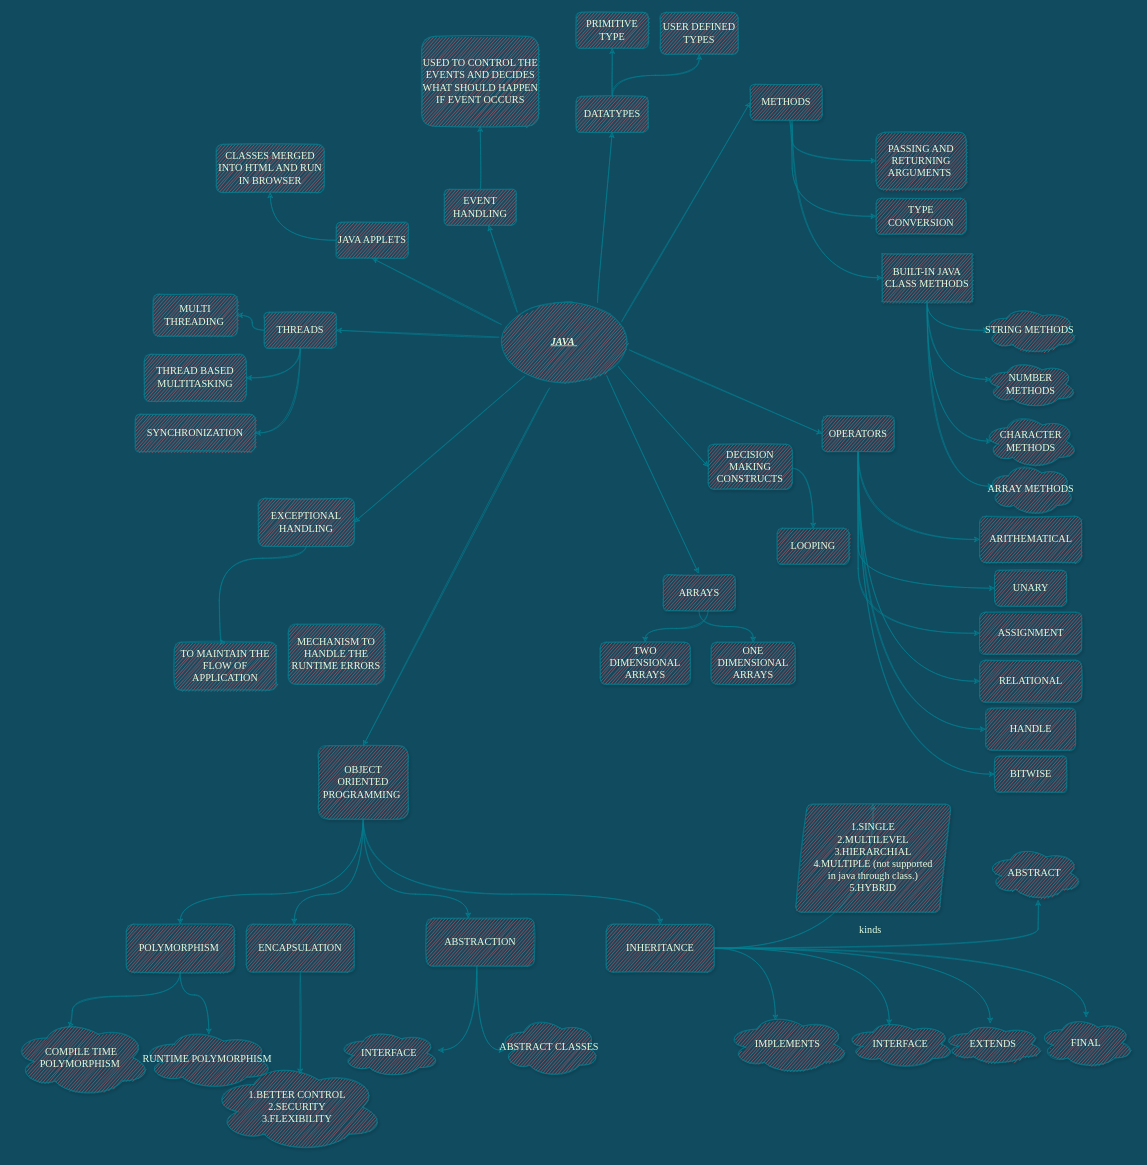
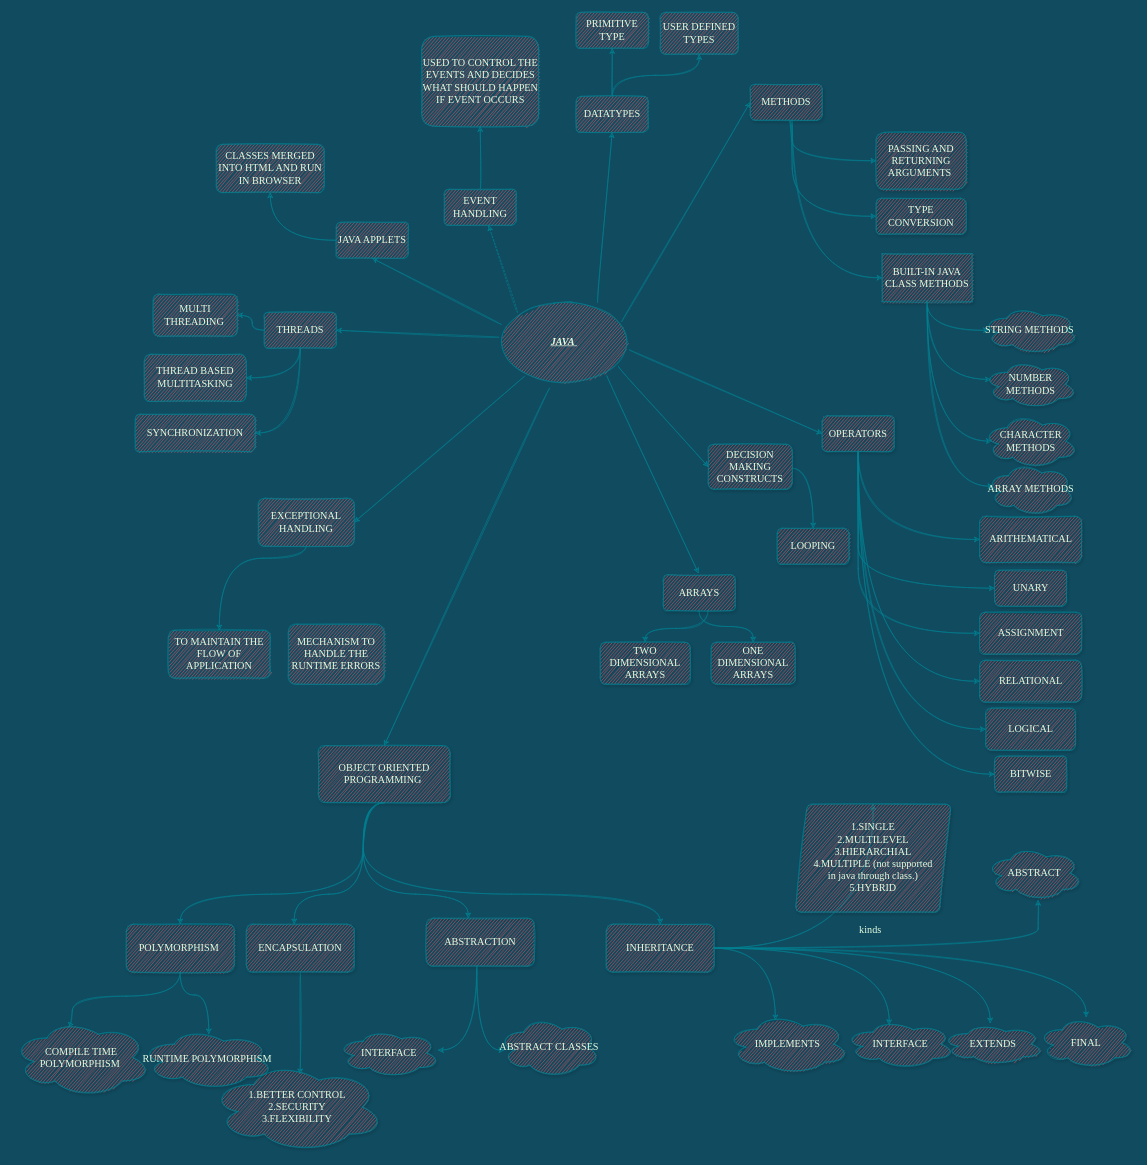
(498, 252) -> (498, 252)
(225, 666) -> (219, 654)
(1031, 729) -> (1031, 729)
(363, 783) -> (384, 774)
